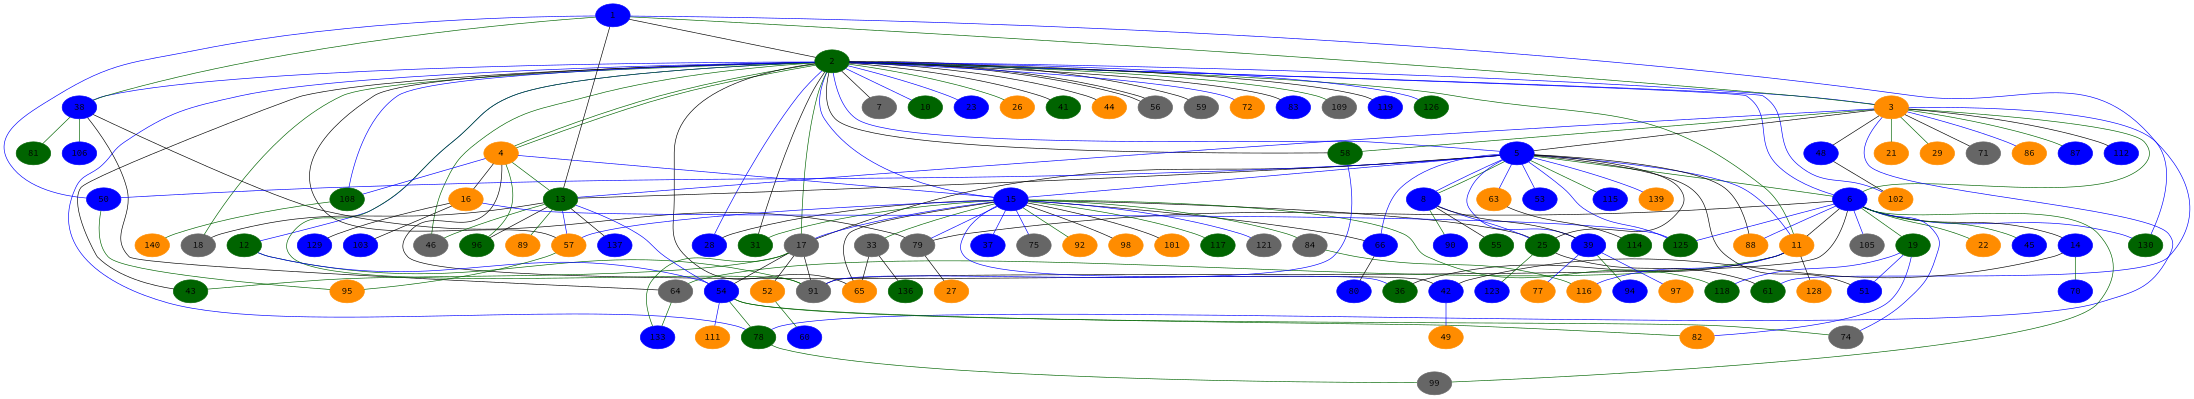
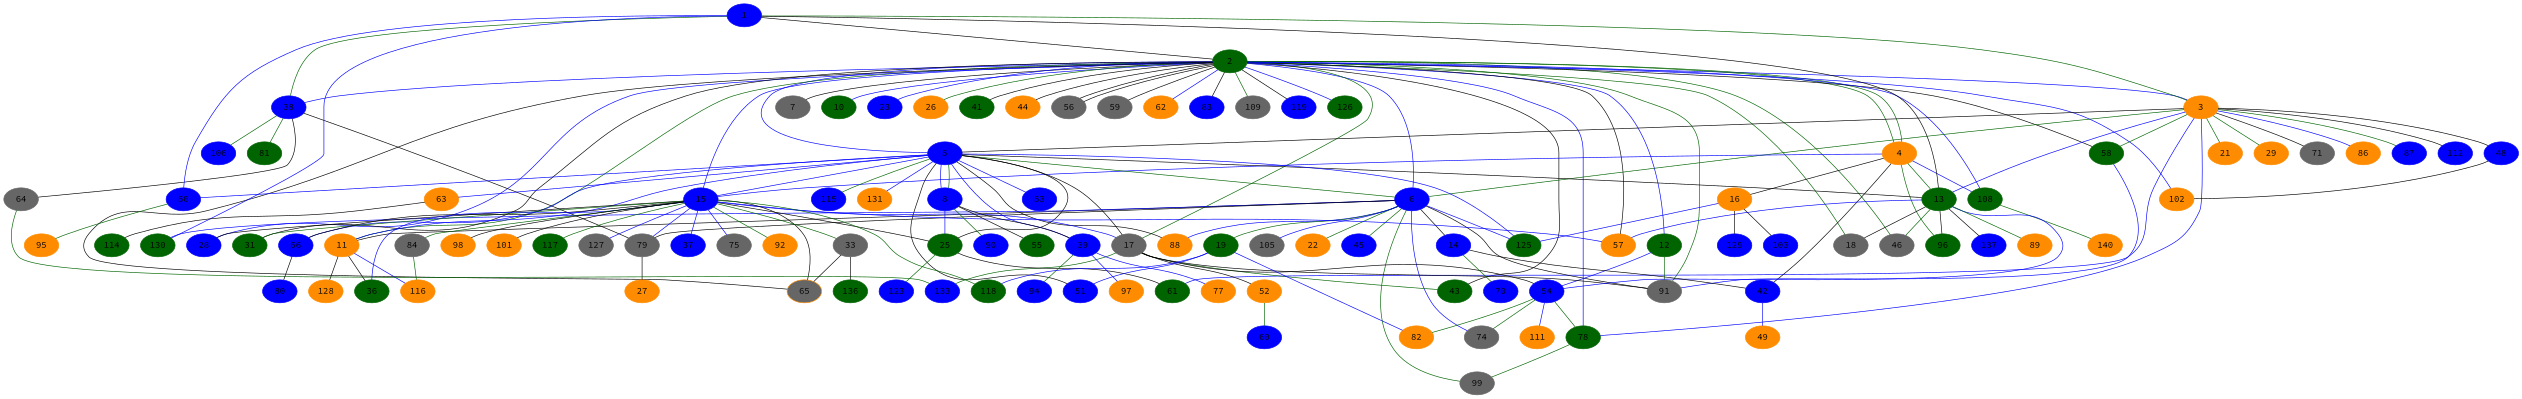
(1247, 107) -> (1161, 107)
(1656, 199) -> (875, 199)
(1264, 245) -> (596, 245)
(1236, 268) -> none
(422, 283) -> none
(859, 291) -> (804, 291)
